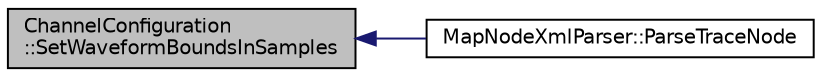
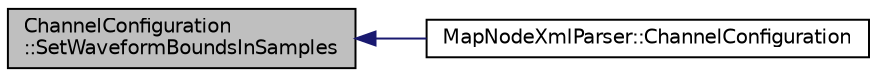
(620, 39) -> (648, 39)
